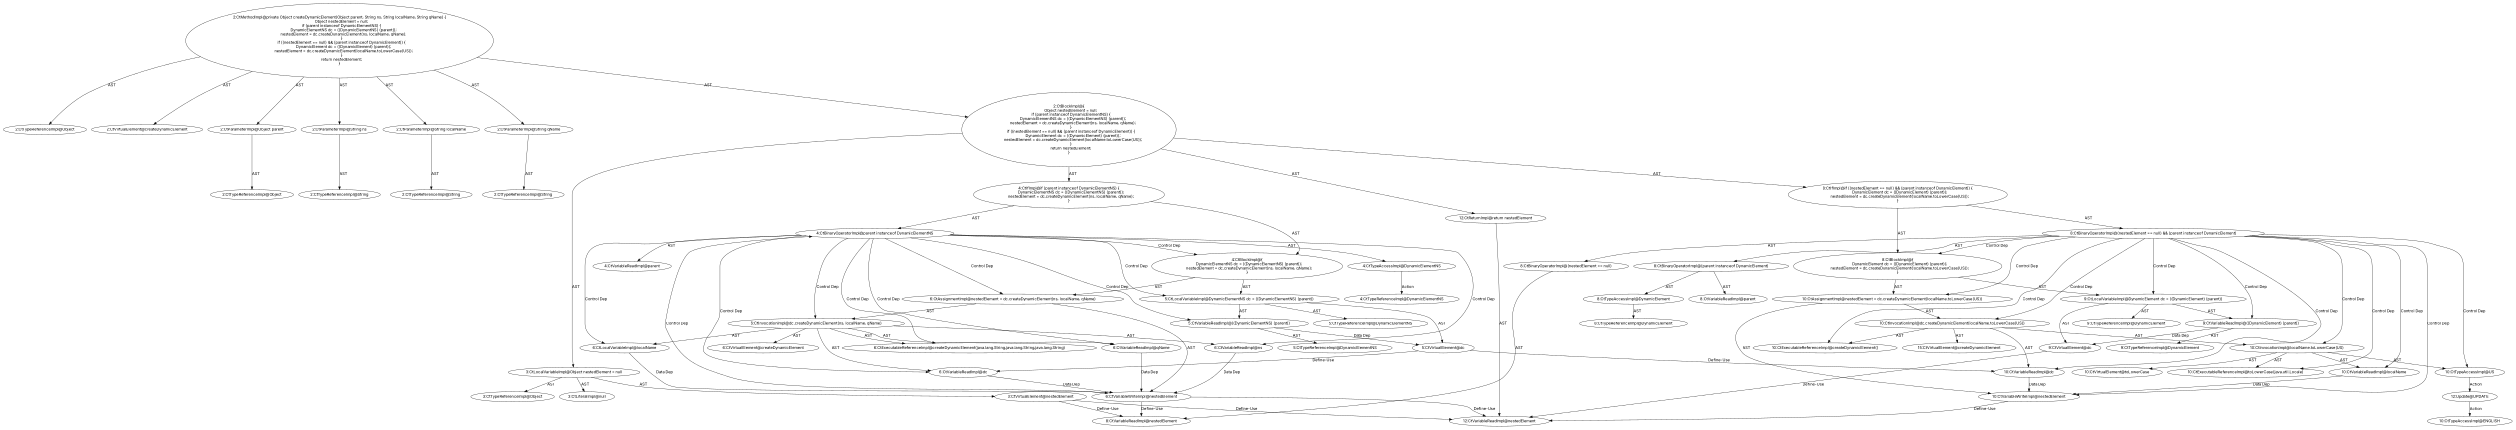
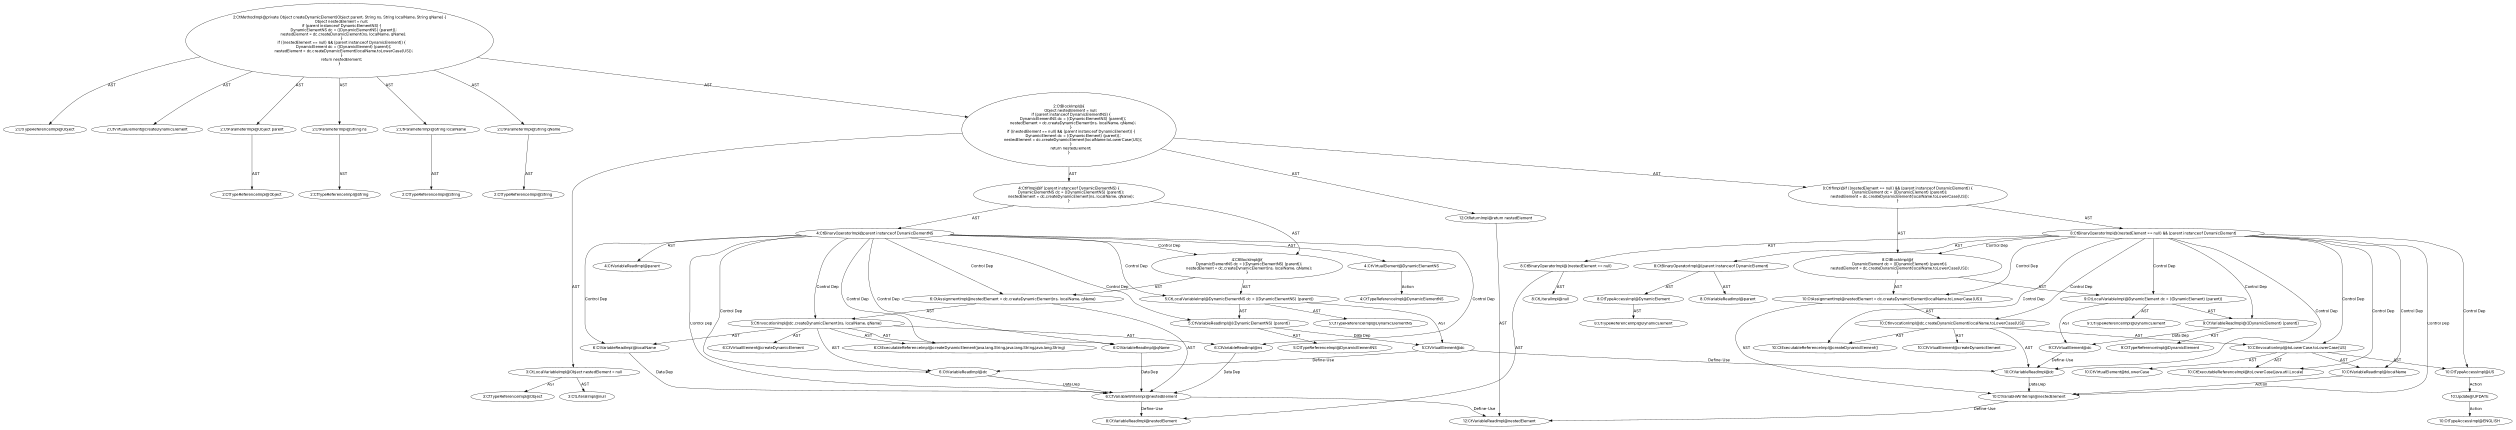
(1402, 266) -> (1402, 266)
none -> (1550, 299)
(625, 348) -> (625, 348)
(1959, 348) -> (1959, 348)
(2297, 348) -> (2297, 348)
(775, 384) -> (790, 378)
(1790, 384) -> (2051, 359)
(2261, 385) -> (2261, 385)
(1041, 397) -> none
(2470, 397) -> (2470, 397)
